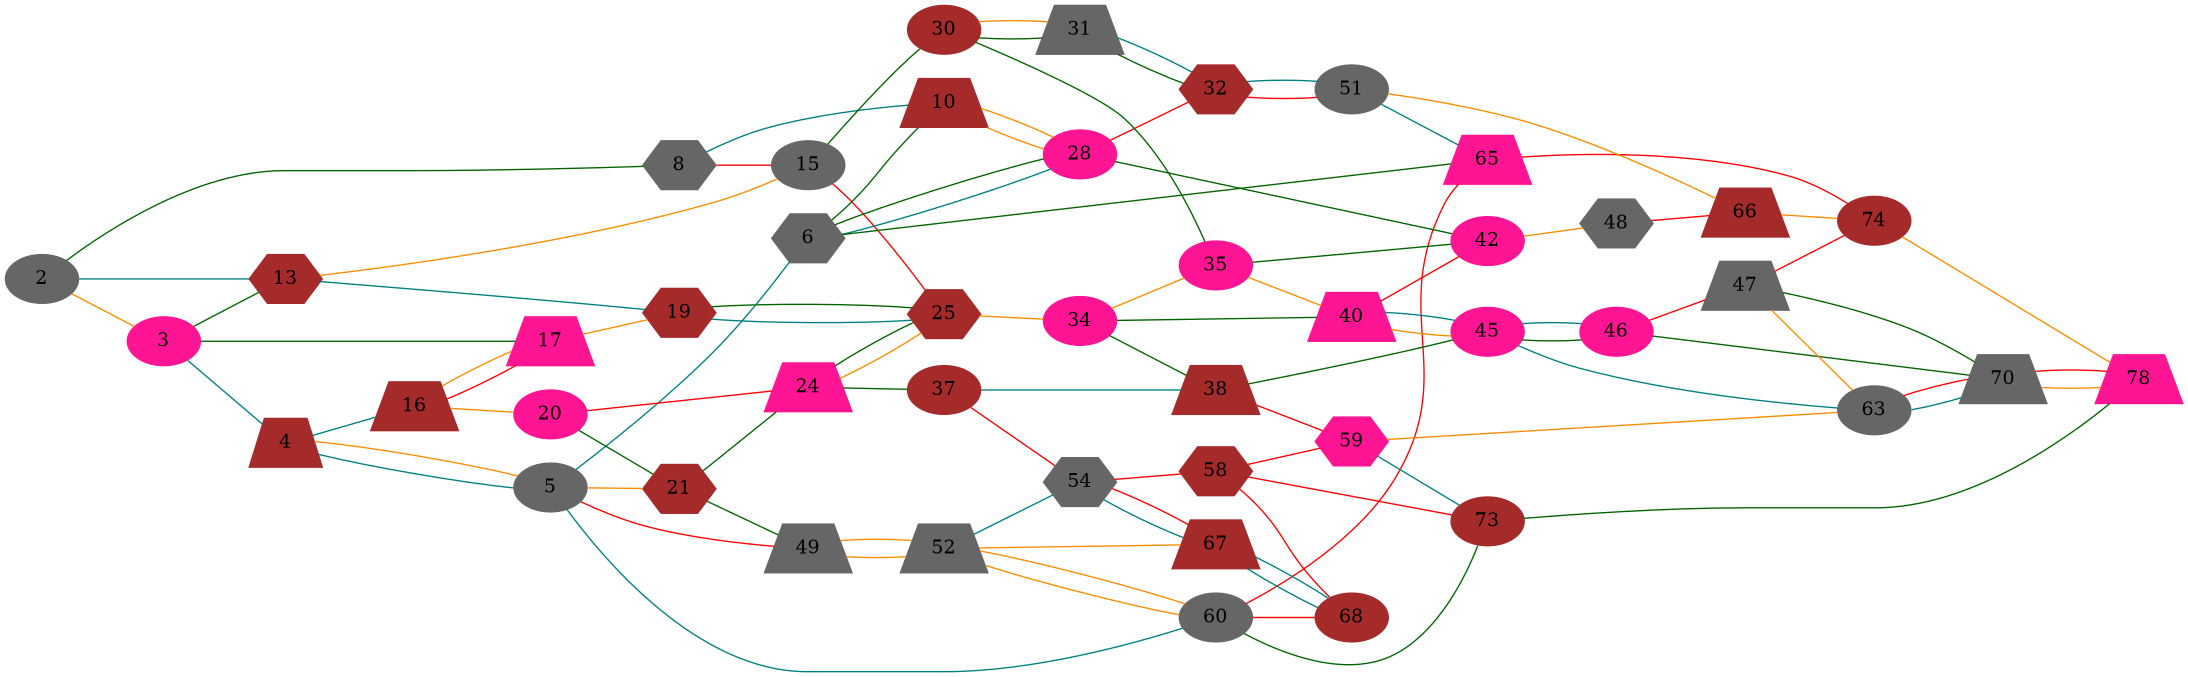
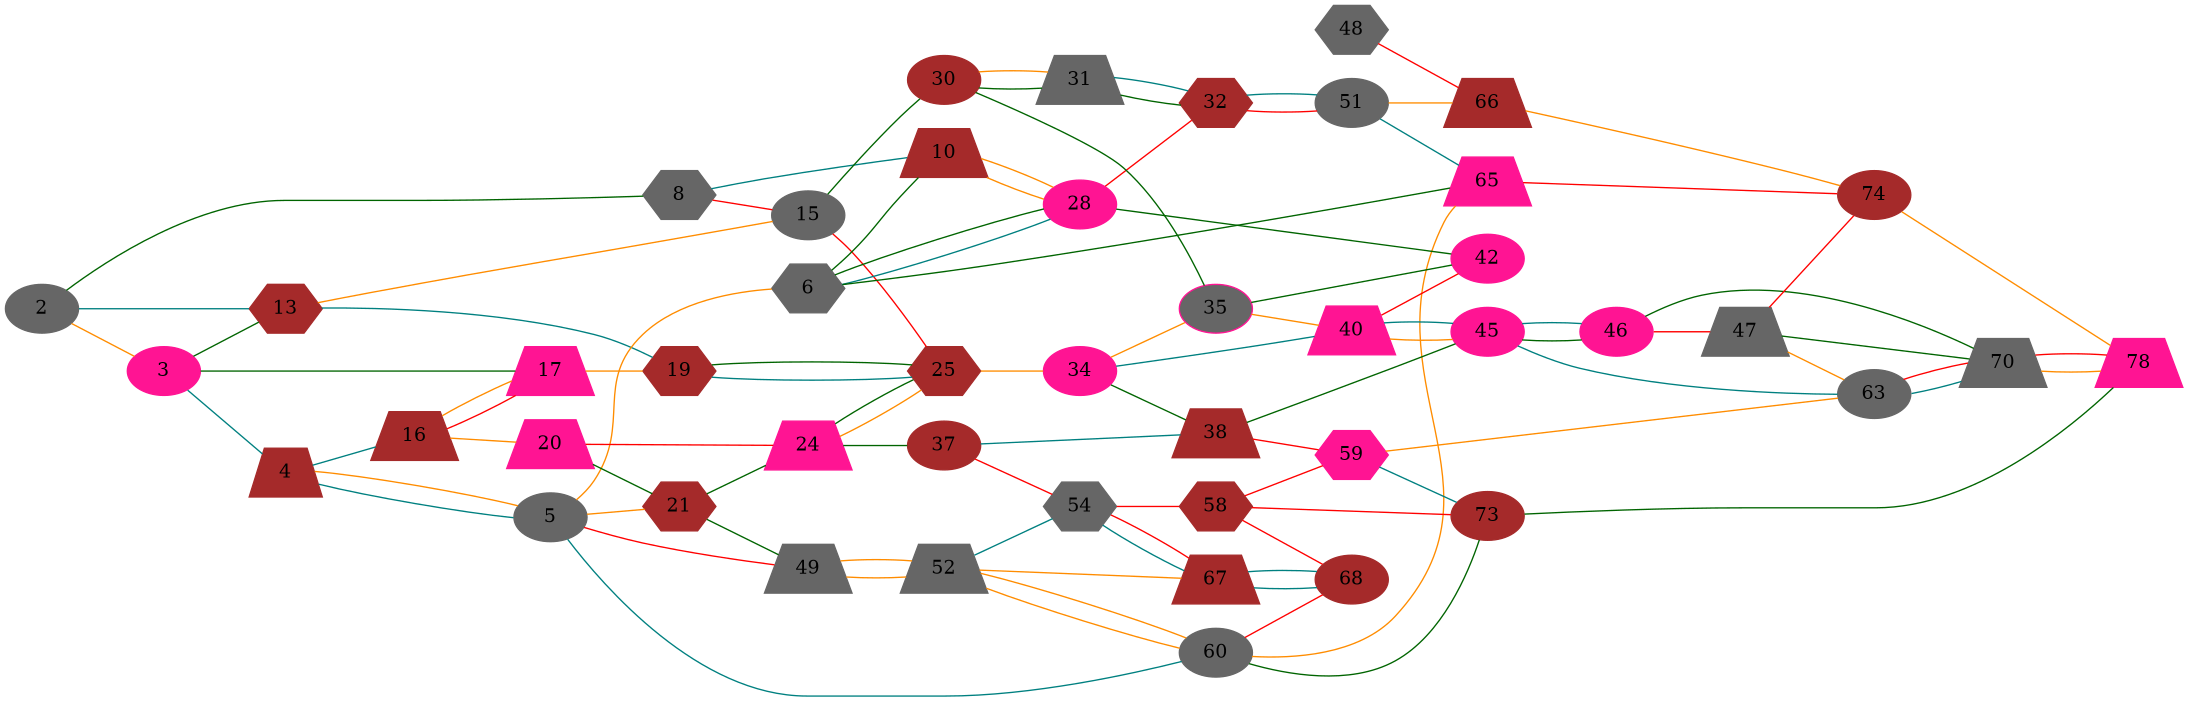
(1554, 232) -> none
(1216, 265) -> (1216, 309)
(1217, 319) -> (1215, 352)
(690, 374) -> (625, 359)
(550, 414) -> (550, 444)
(1417, 428) -> (1442, 475)
